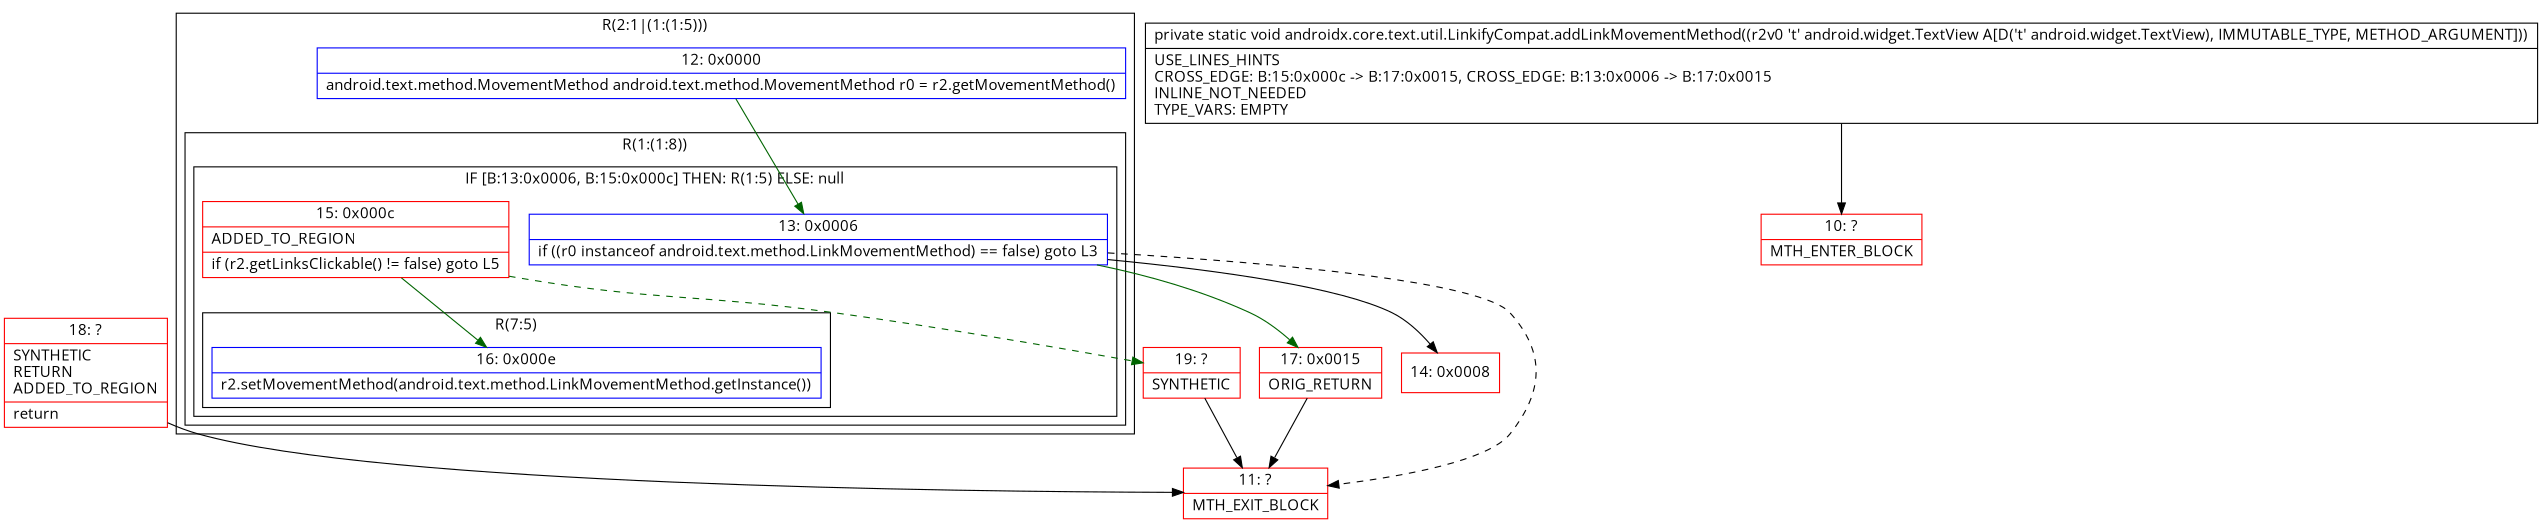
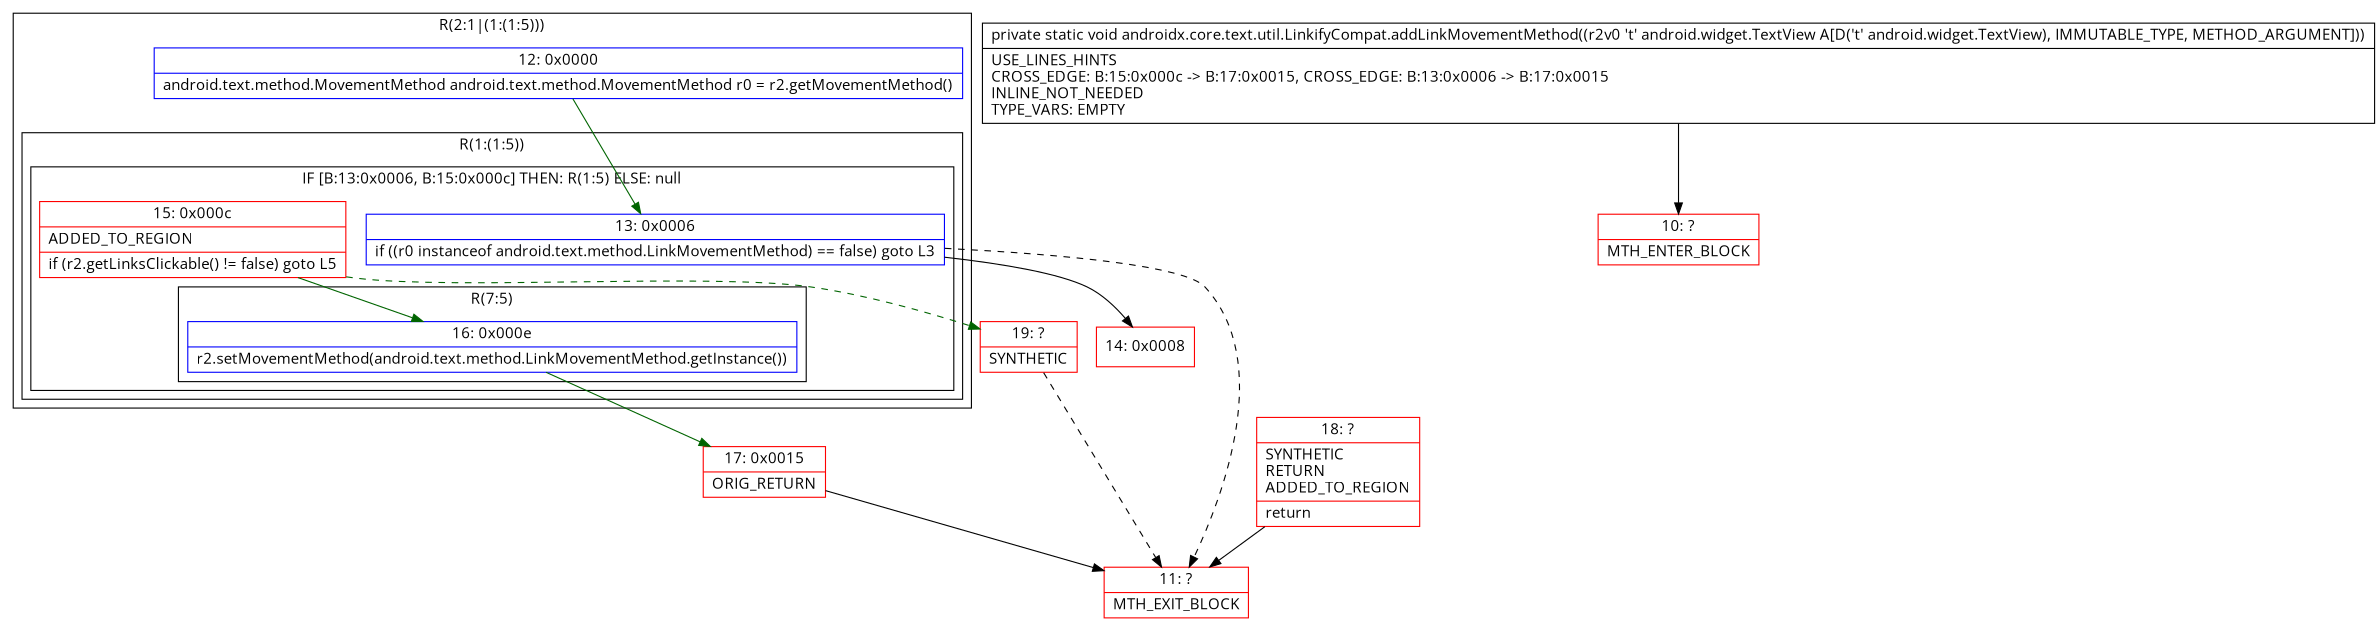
(655, 145) -> (492, 145)
(1198, 292) -> (642, 416)
(1221, 428) -> (1100, 465)
